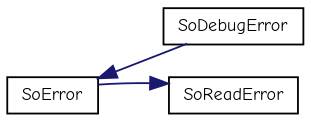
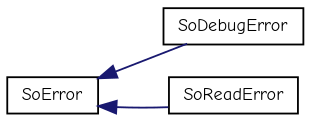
(124, 83) -> (142, 108)
